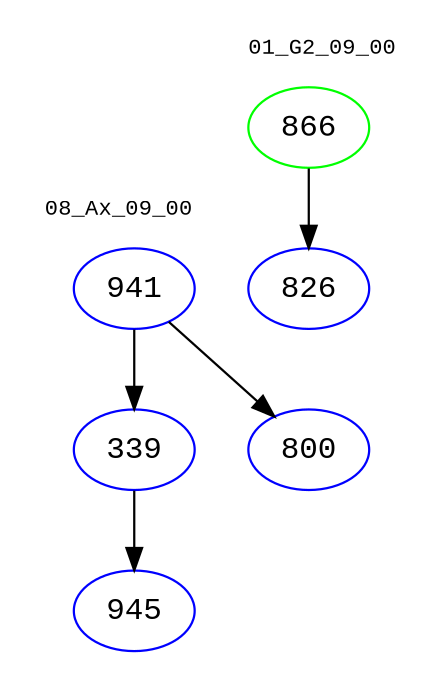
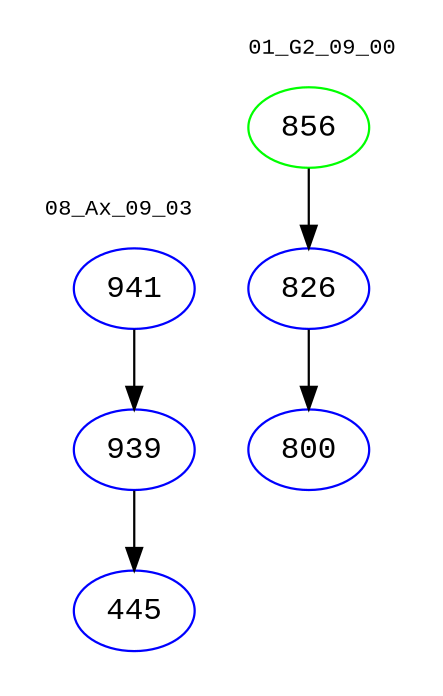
(309, 128) -> (309, 128)
(120, 209) -> (120, 209)
(198, 348) -> (309, 358)
(134, 450) -> (134, 450)
(134, 611) -> (134, 611)
